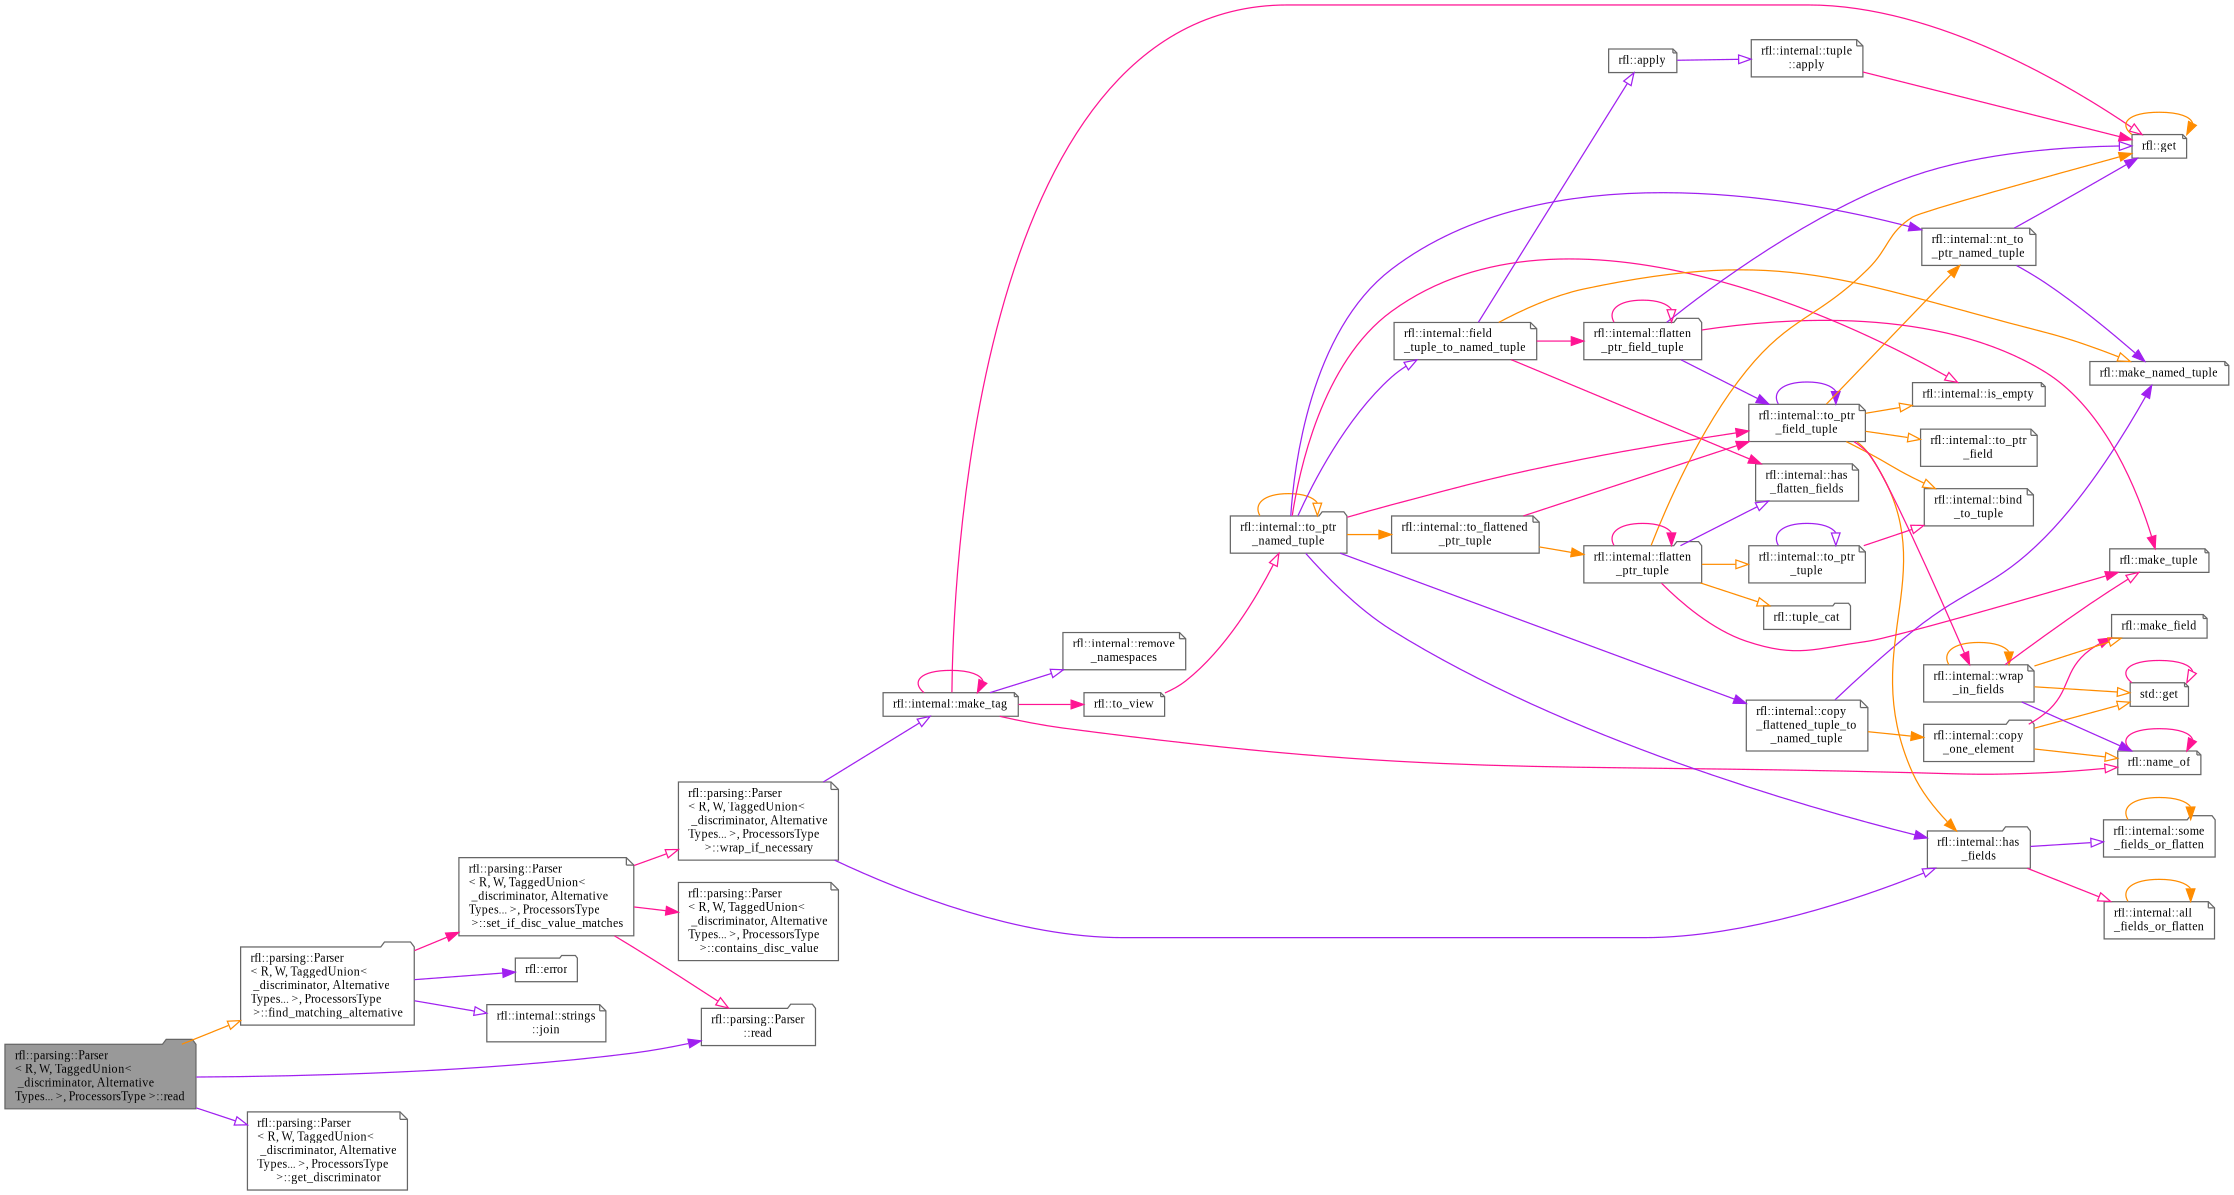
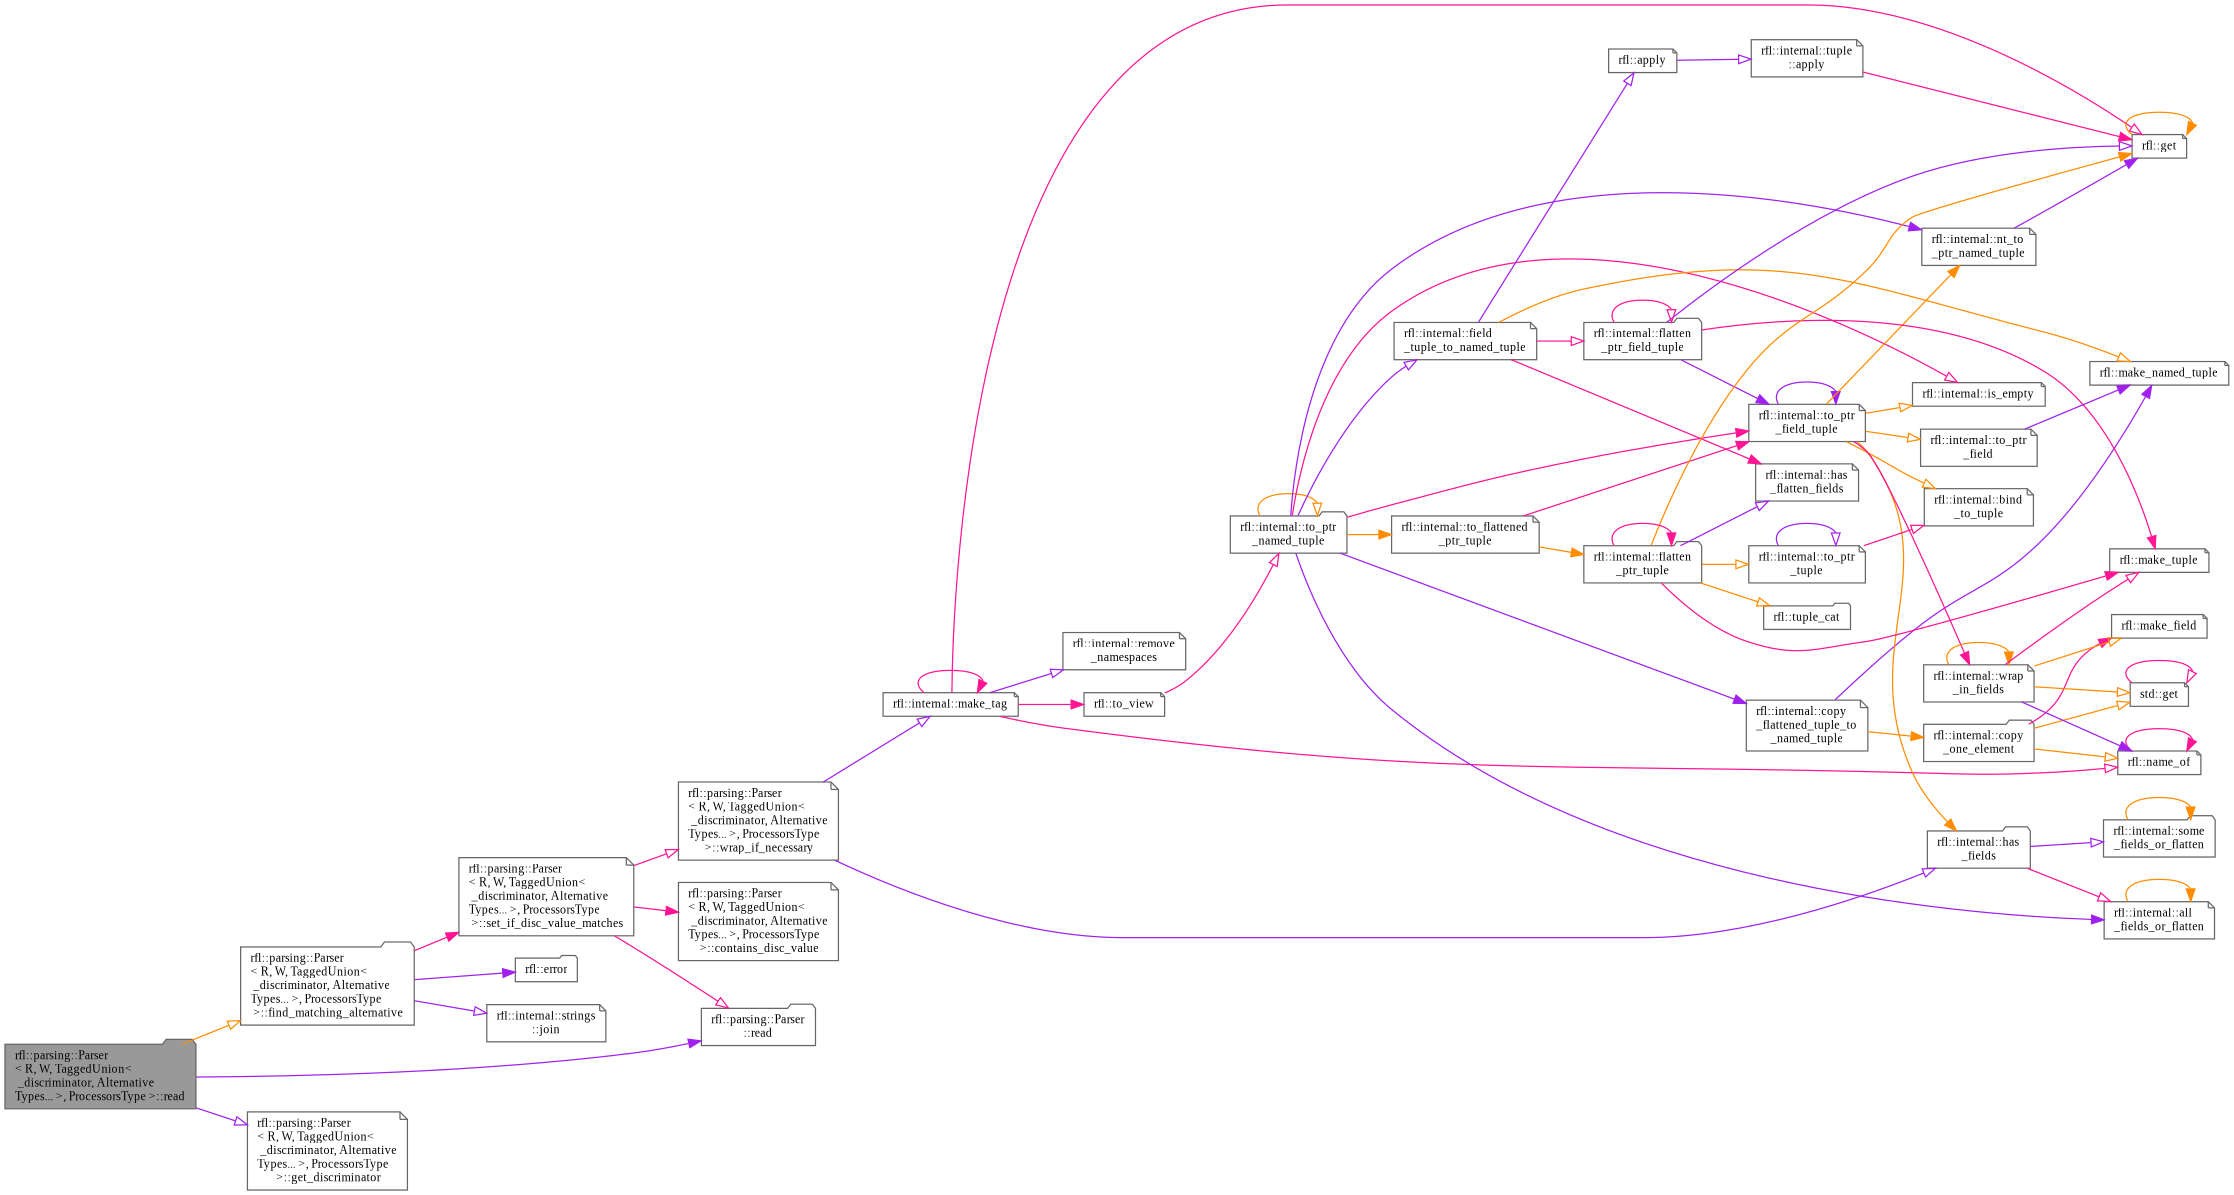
(2078, 306) -> (2072, 409)
(1554, 341) -> (1554, 341)
(1592, 730) -> (1636, 839)
